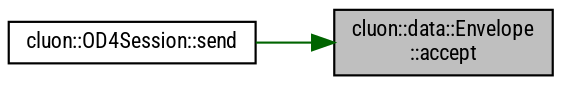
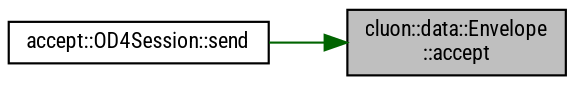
(132, 43) -> (139, 43)
